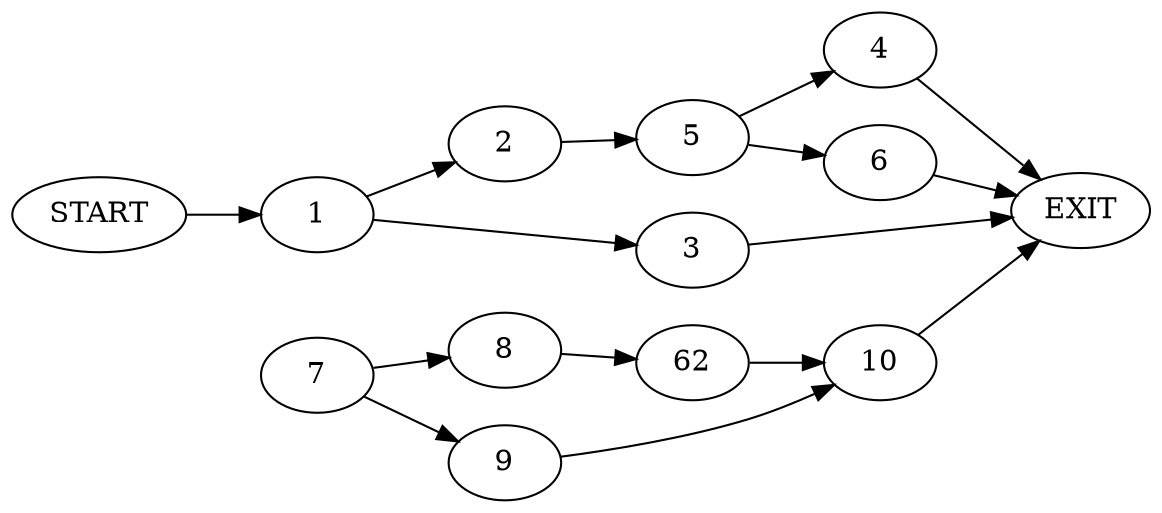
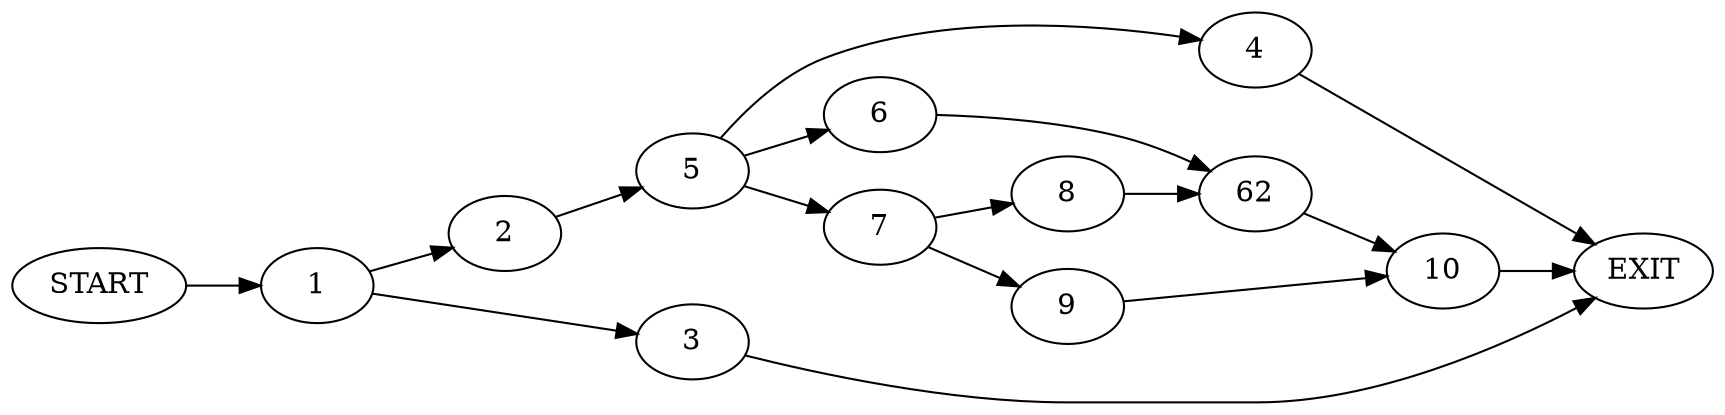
(965, 183) -> (1067, 126)
none -> (776, 196)
